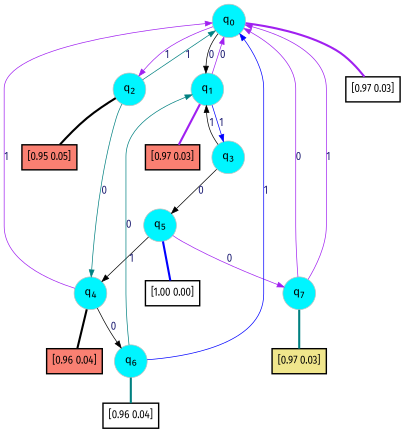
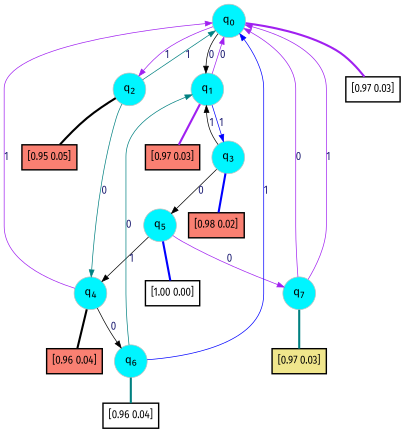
none -> (216, 225)
